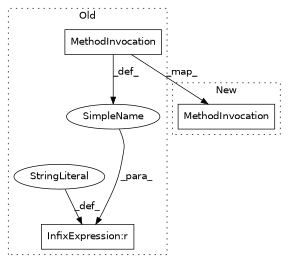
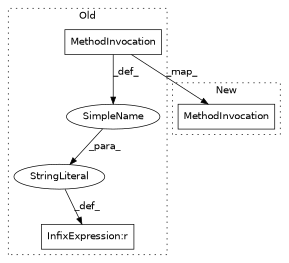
(119, 175) -> (89, 144)
